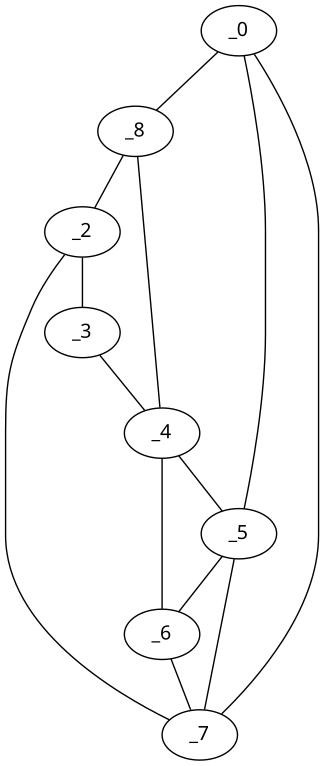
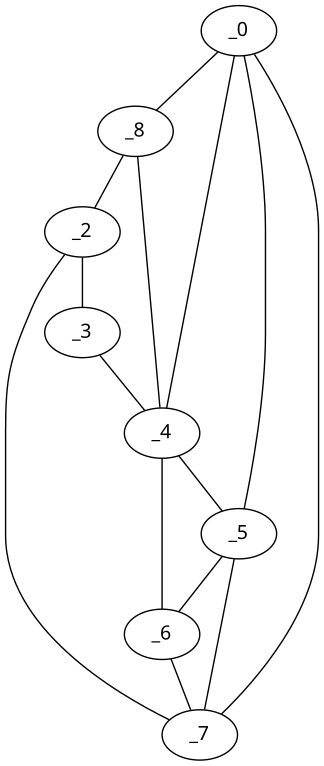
none -> (200, 232)
